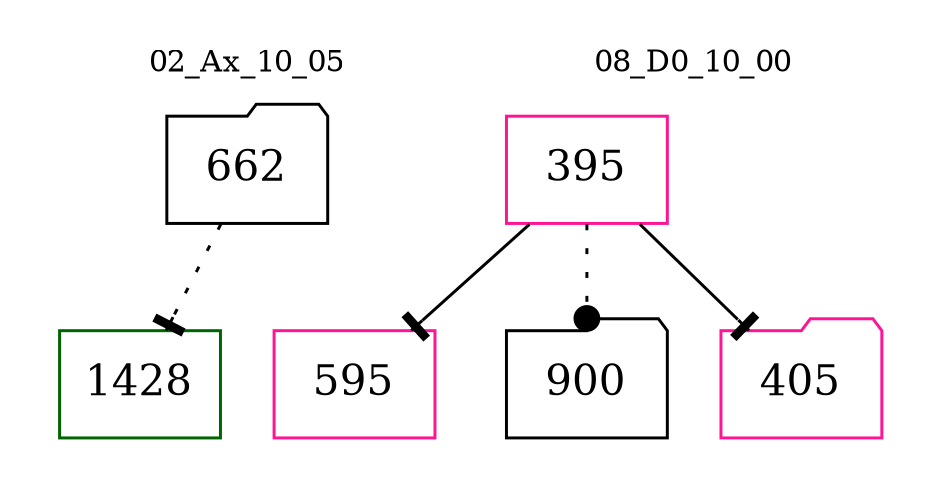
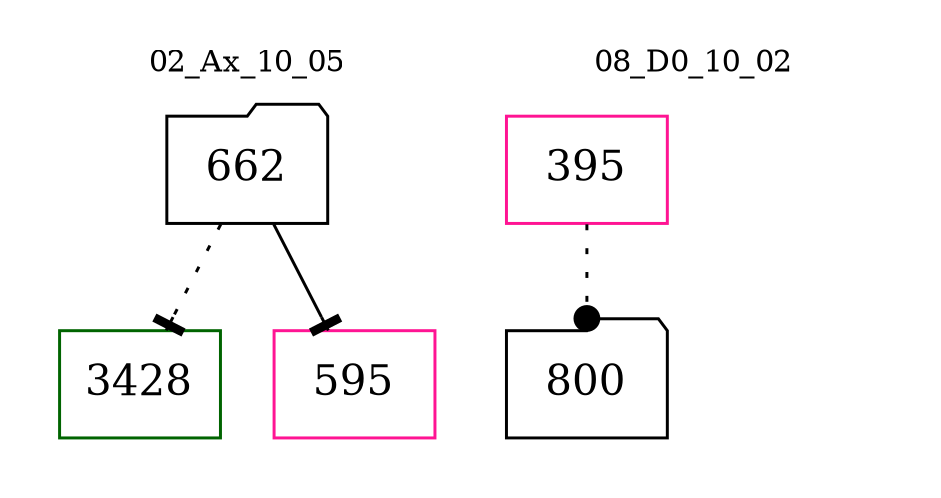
(694, 64) -> (694, 64)
(503, 248) -> (298, 271)
(140, 384) -> (140, 384)
(587, 384) -> (587, 384)
(801, 384) -> none
